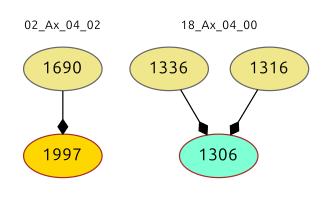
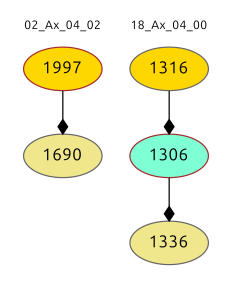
(269, 69) -> (169, 69)
(63, 105) -> (63, 105)
(190, 106) -> (169, 192)
